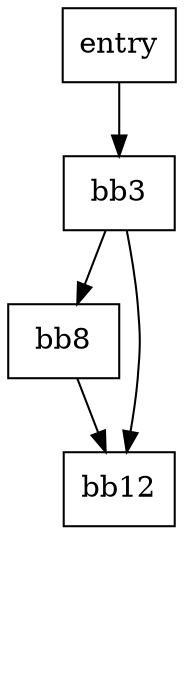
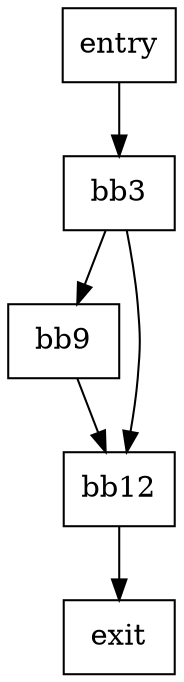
(64, 341) -> (64, 341)
none -> (119, 637)
